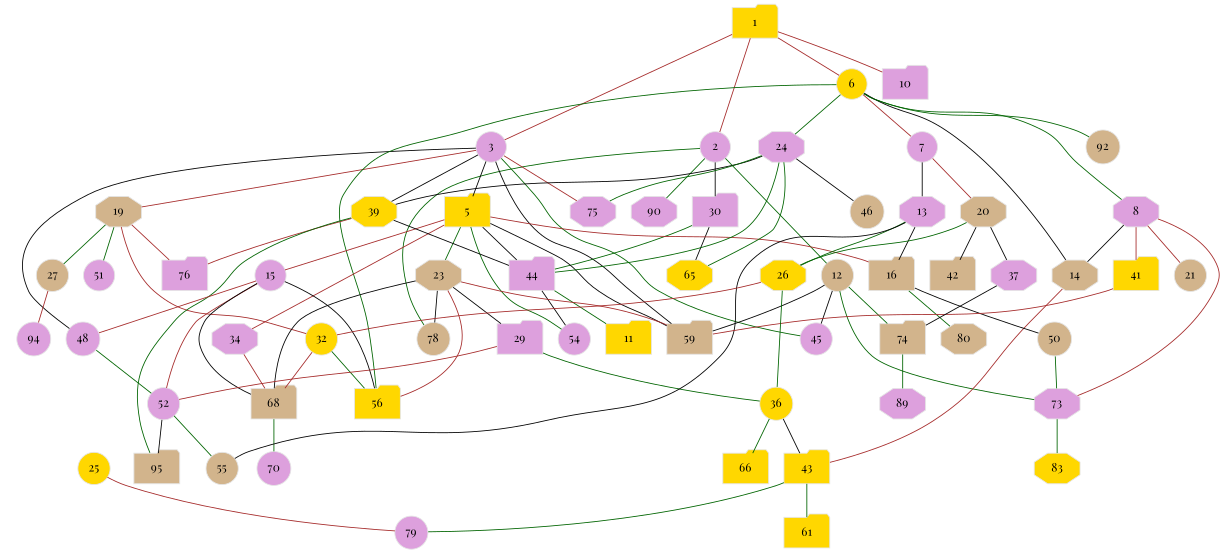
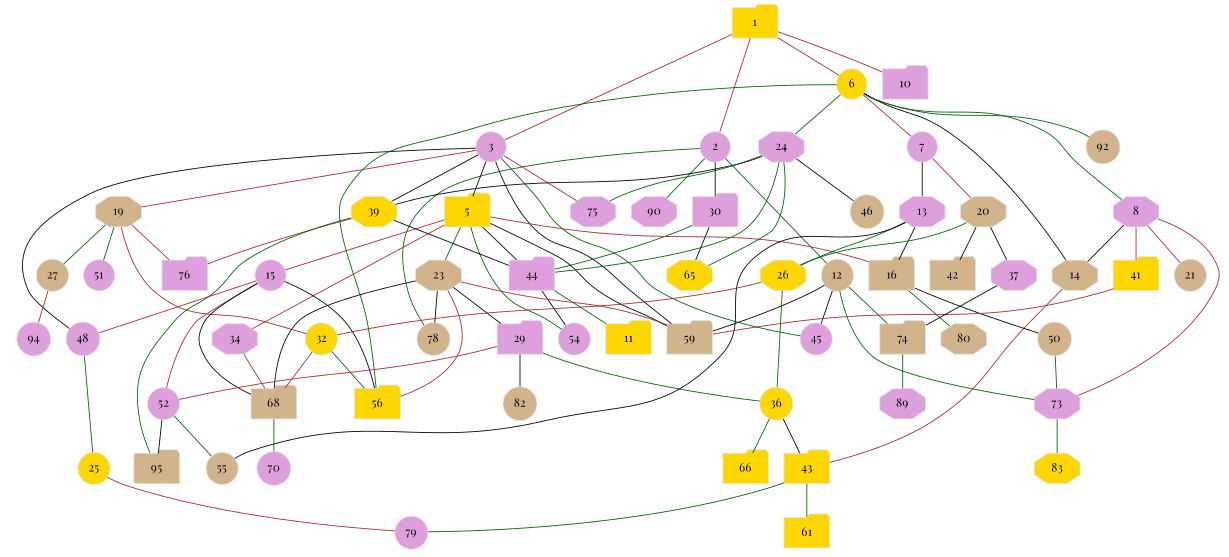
(124, 372) -> (89, 404)
none -> (520, 404)
